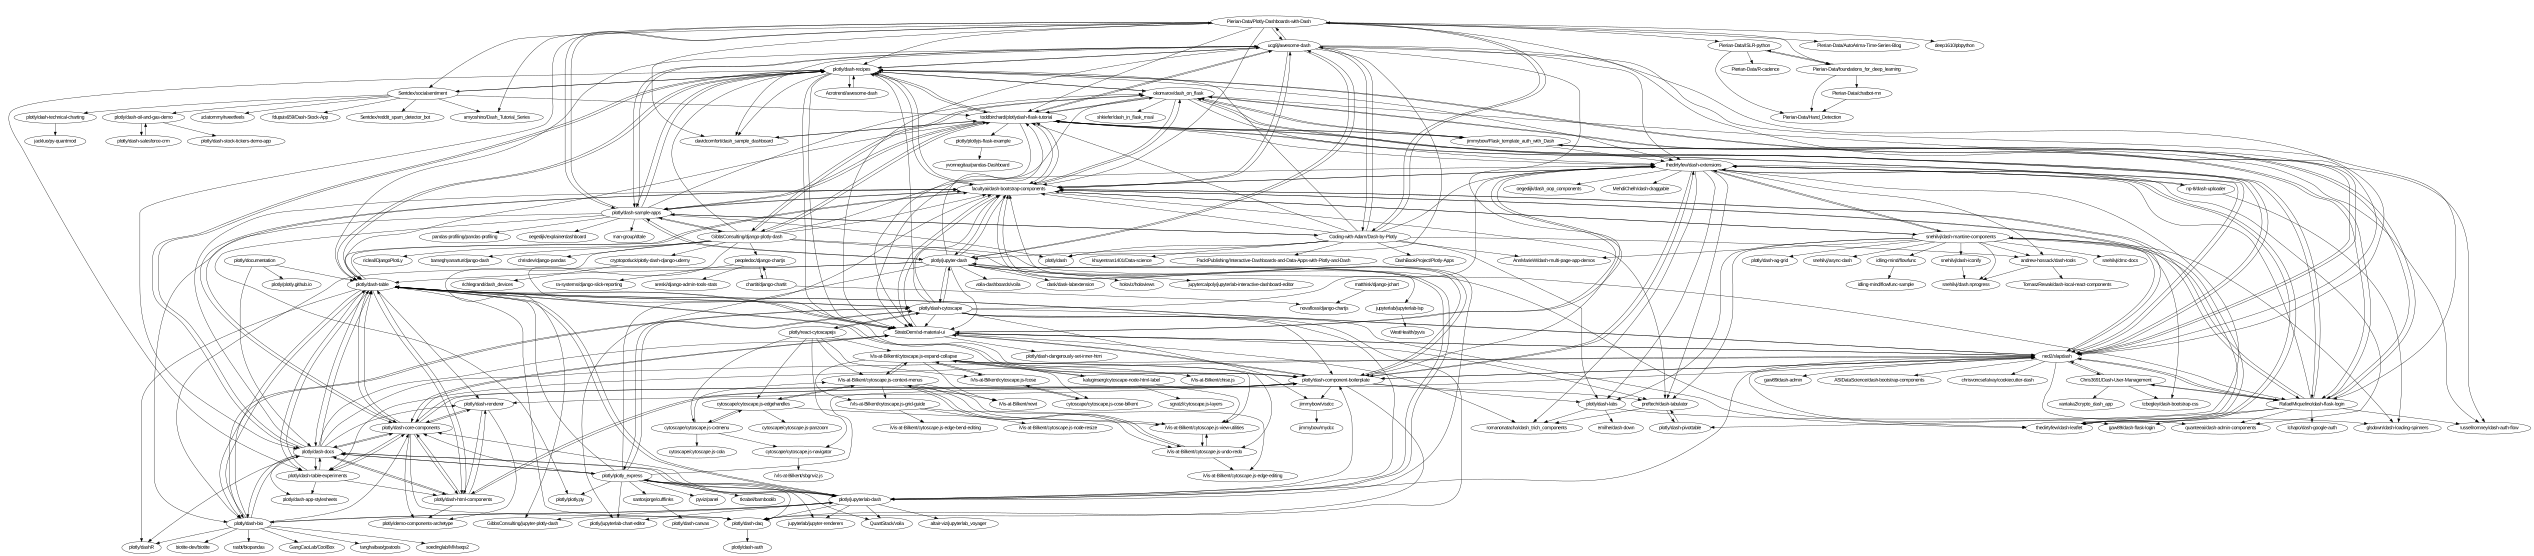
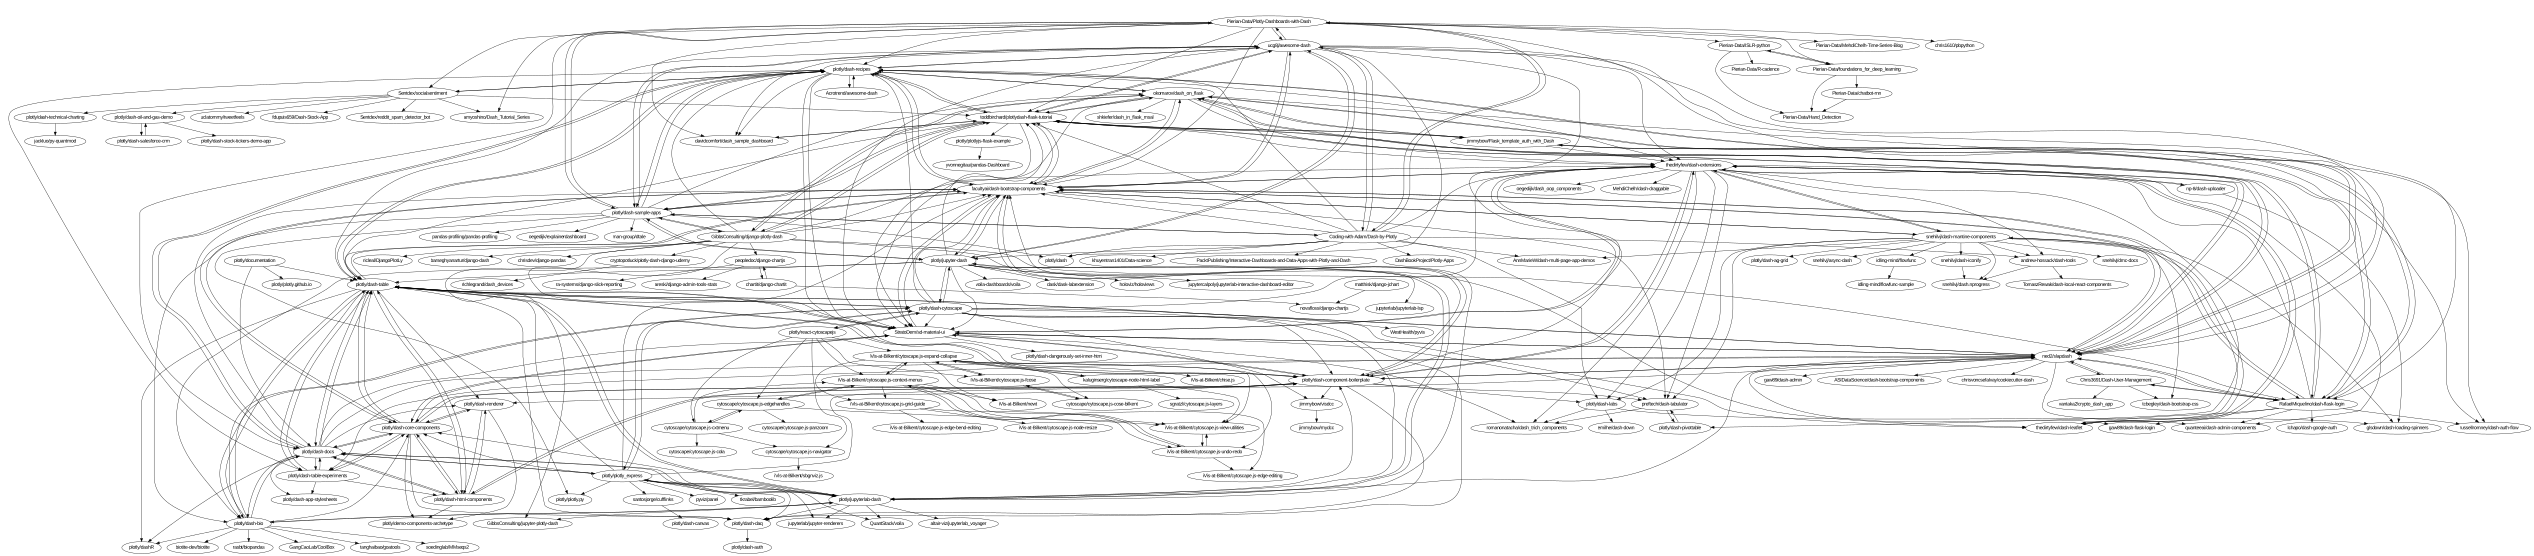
(1859, 46) -> (1859, 46)
(1955, 46) -> (1955, 46)
(1404, 321) -> (1179, 313)
(618, 524) -> none
